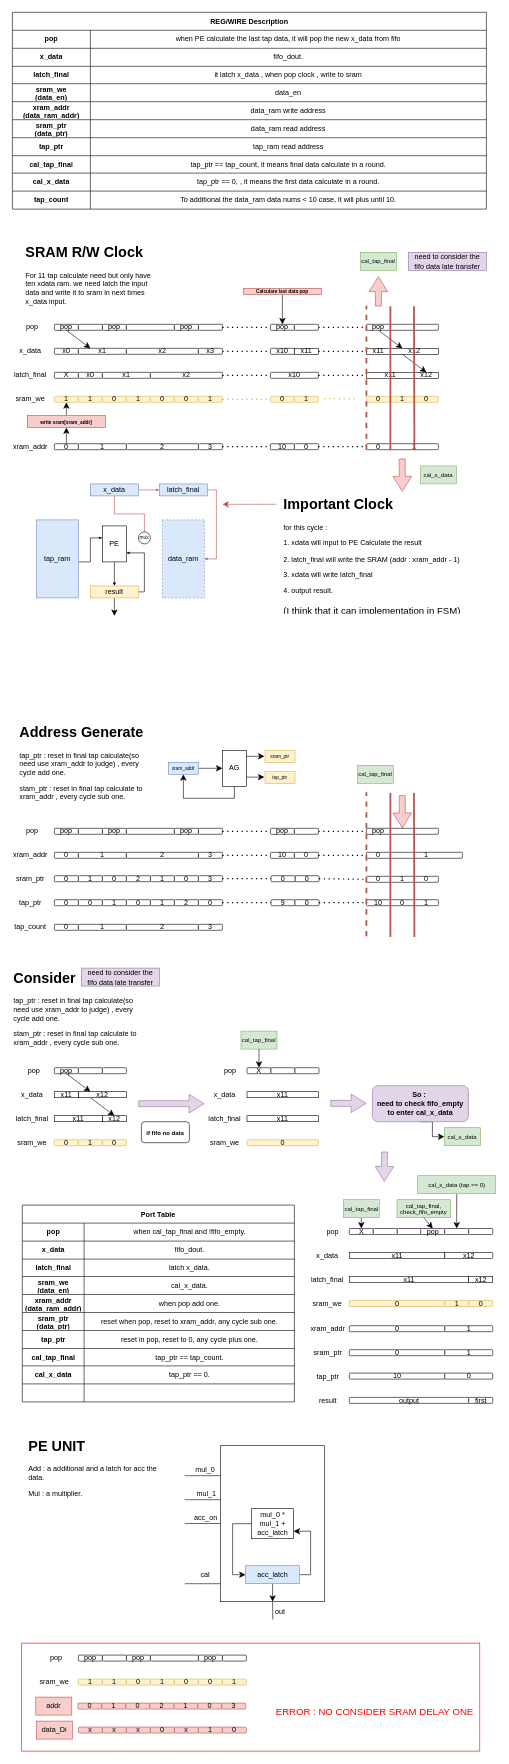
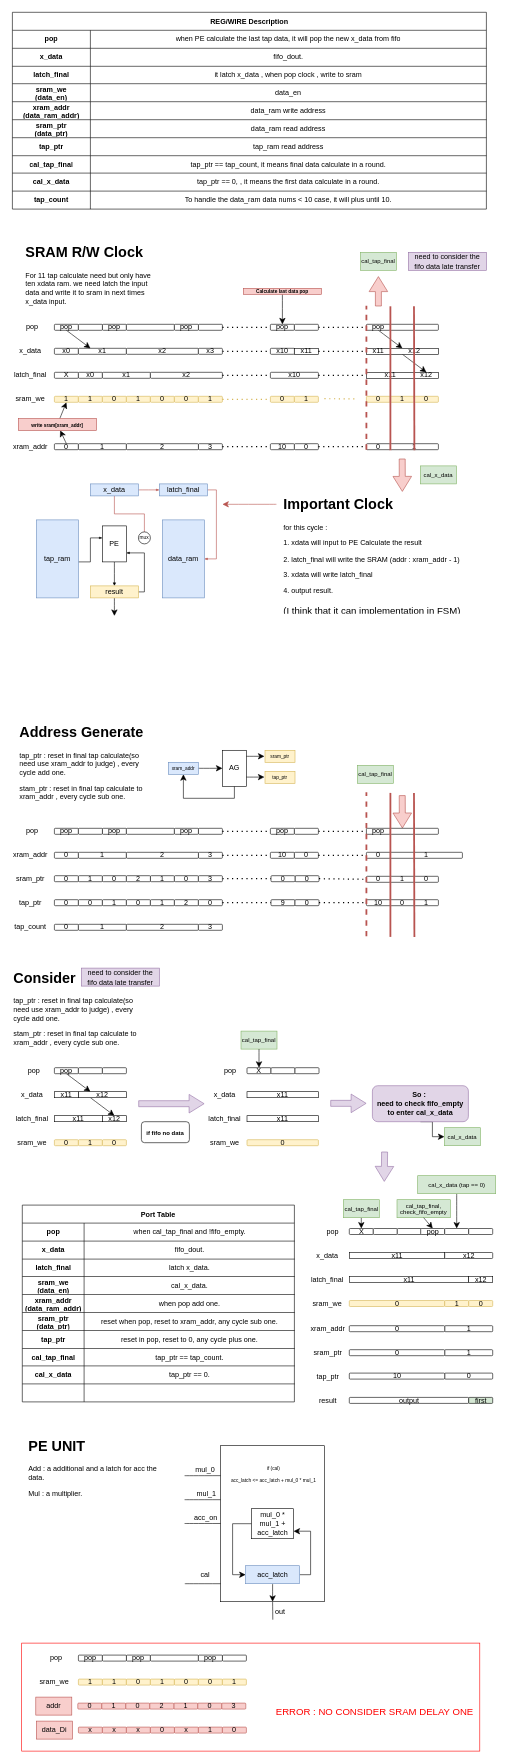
(288, 200) -> (288, 200)
(66, 422) -> (57, 425)
(183, 559) -> (183, 559)
(481, 1400) -> (481, 1400)
none -> (273, 1473)
